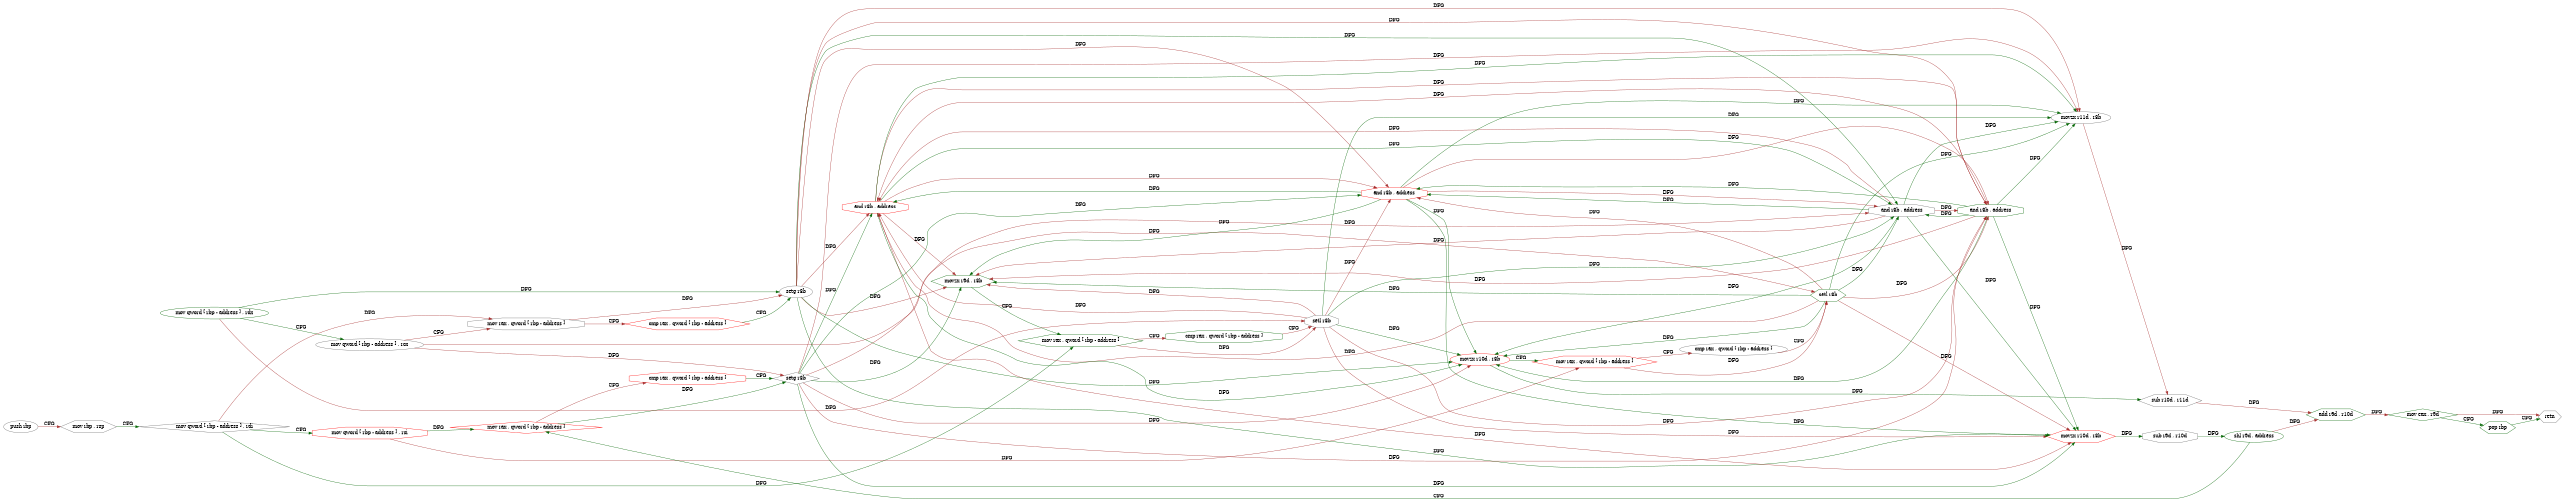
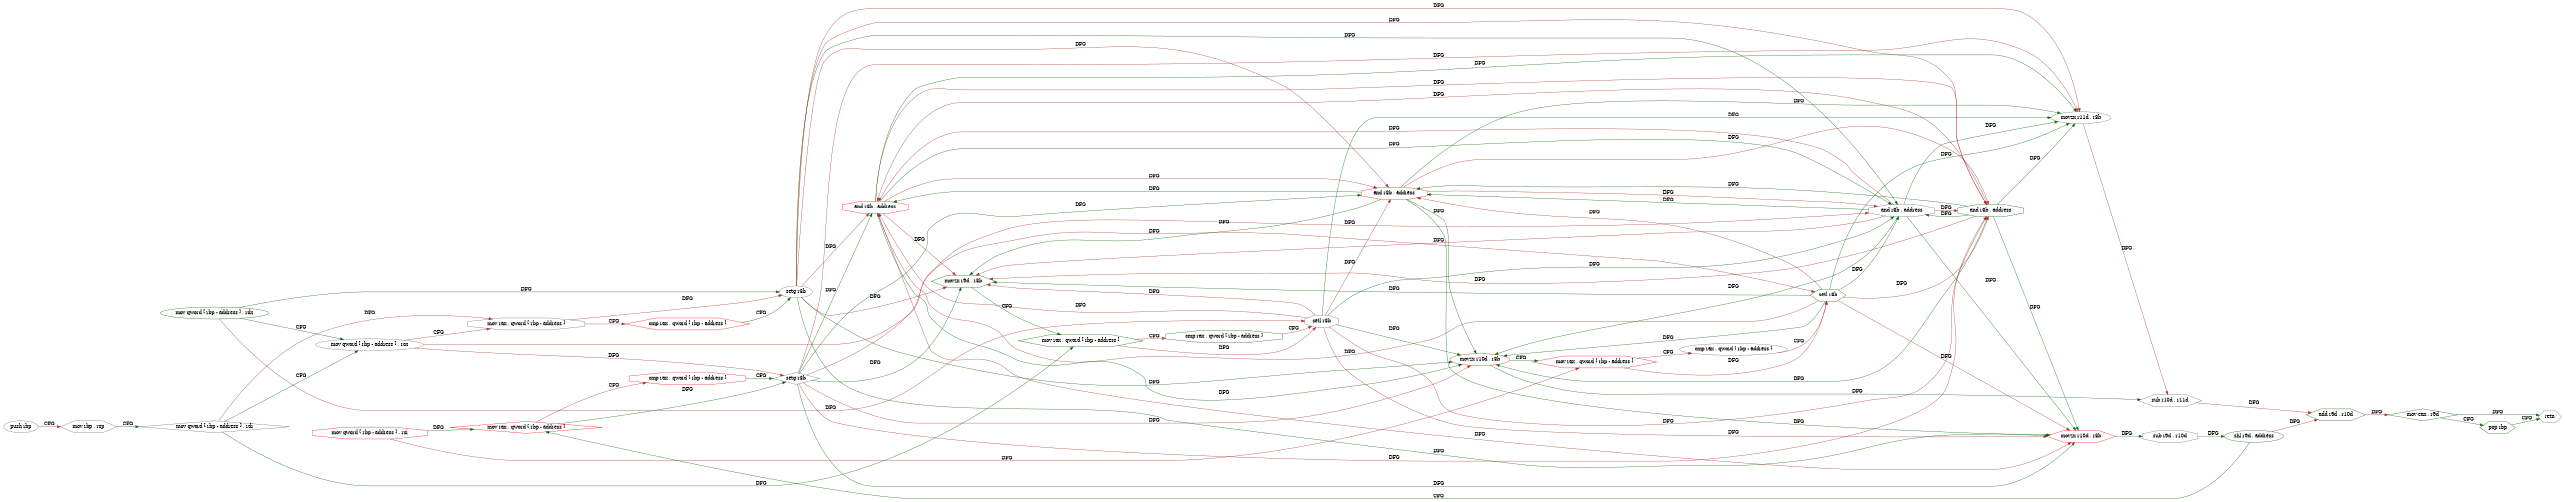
(2496, 415) -> (2496, 415)
(279, 432) -> (290, 387)
